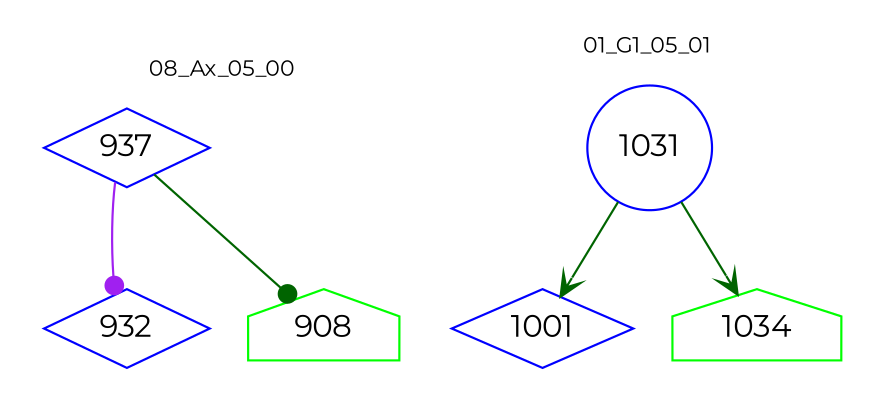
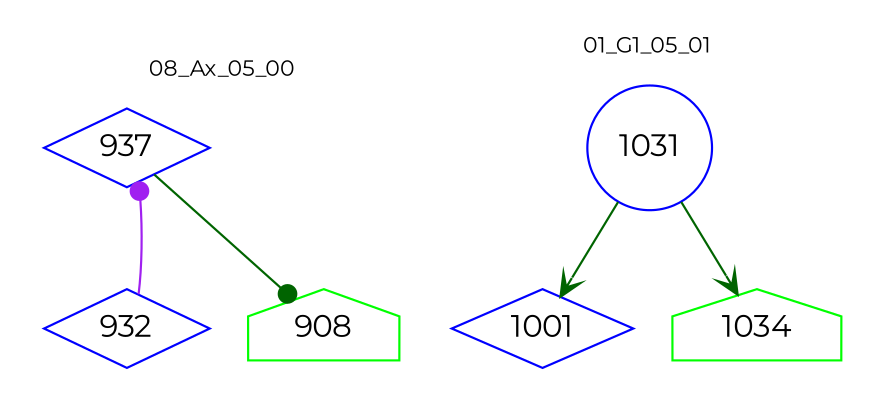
(112, 229) -> (142, 247)
